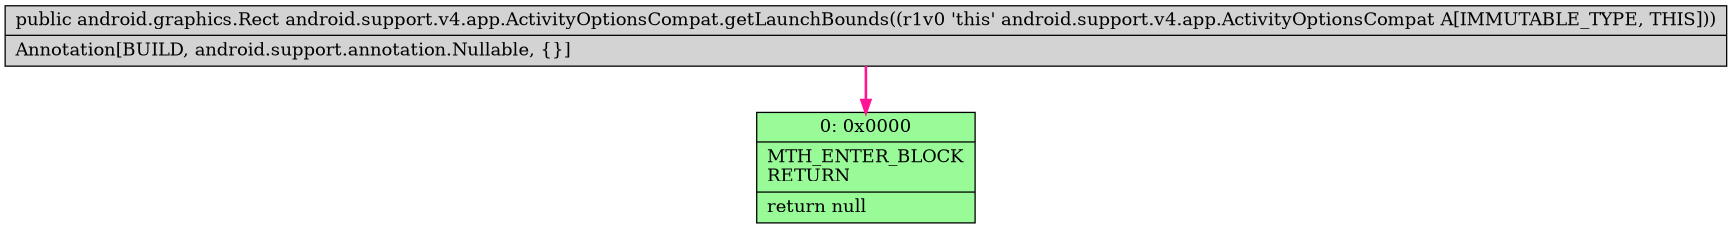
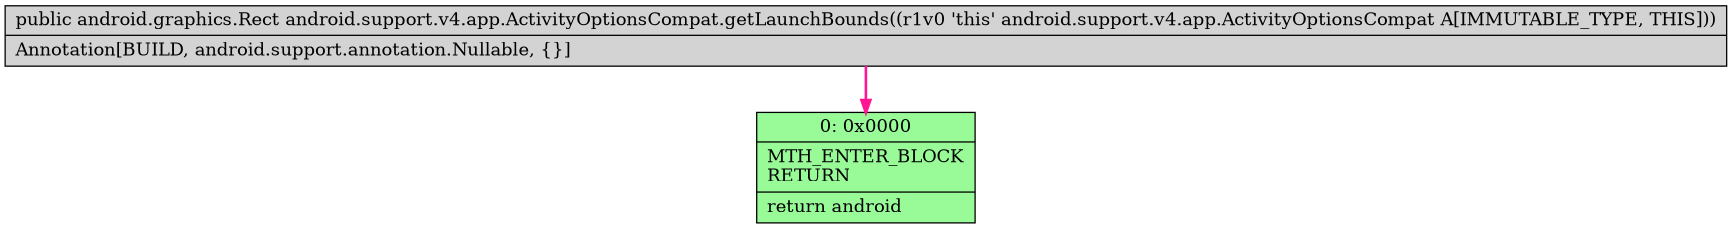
(817, 207) -> (835, 207)
